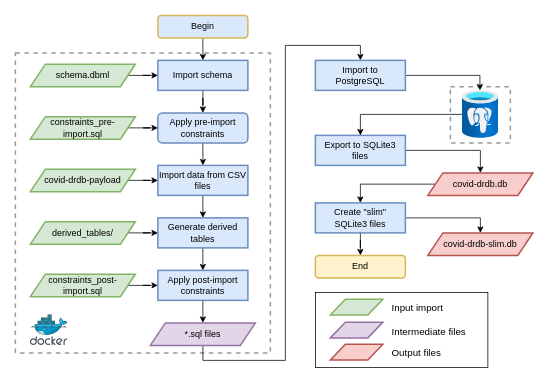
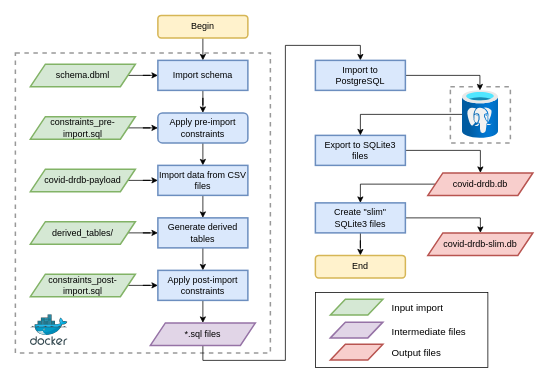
(203, 27) -> (203, 27)
